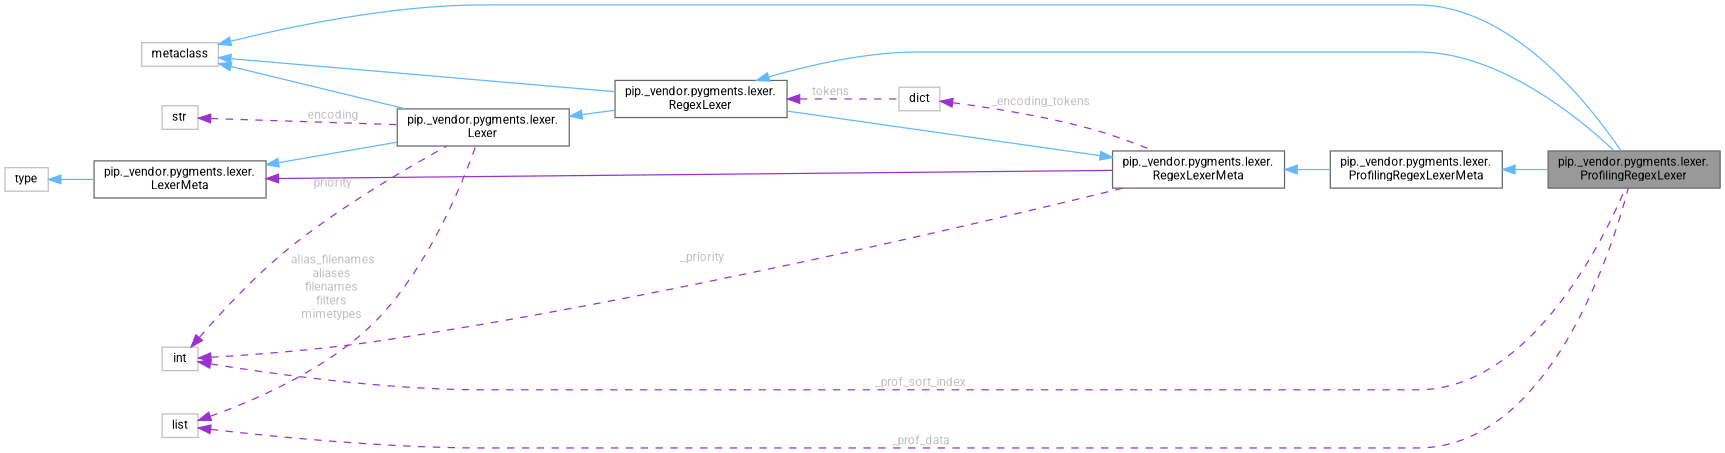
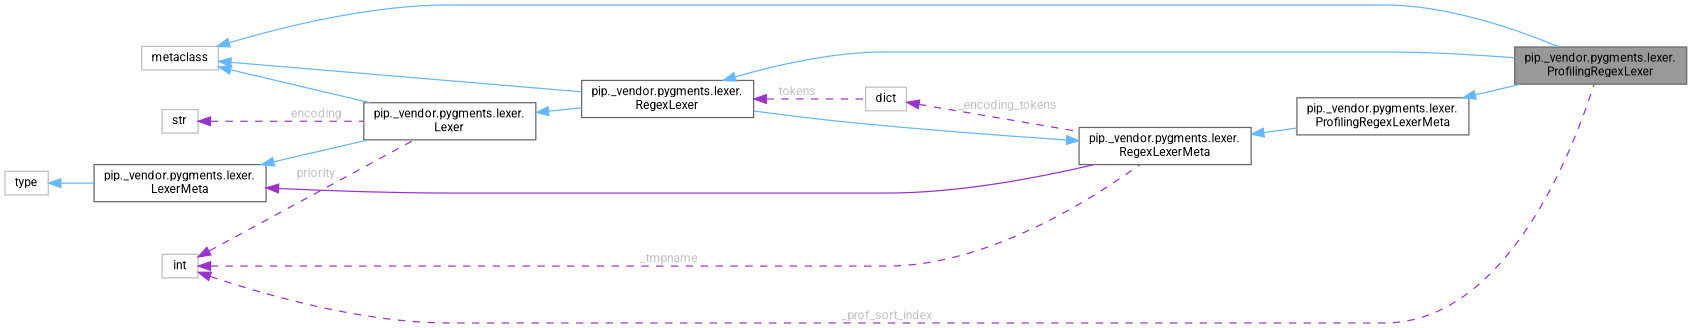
(701, 258) -> (668, 259)
(180, 426) -> none
